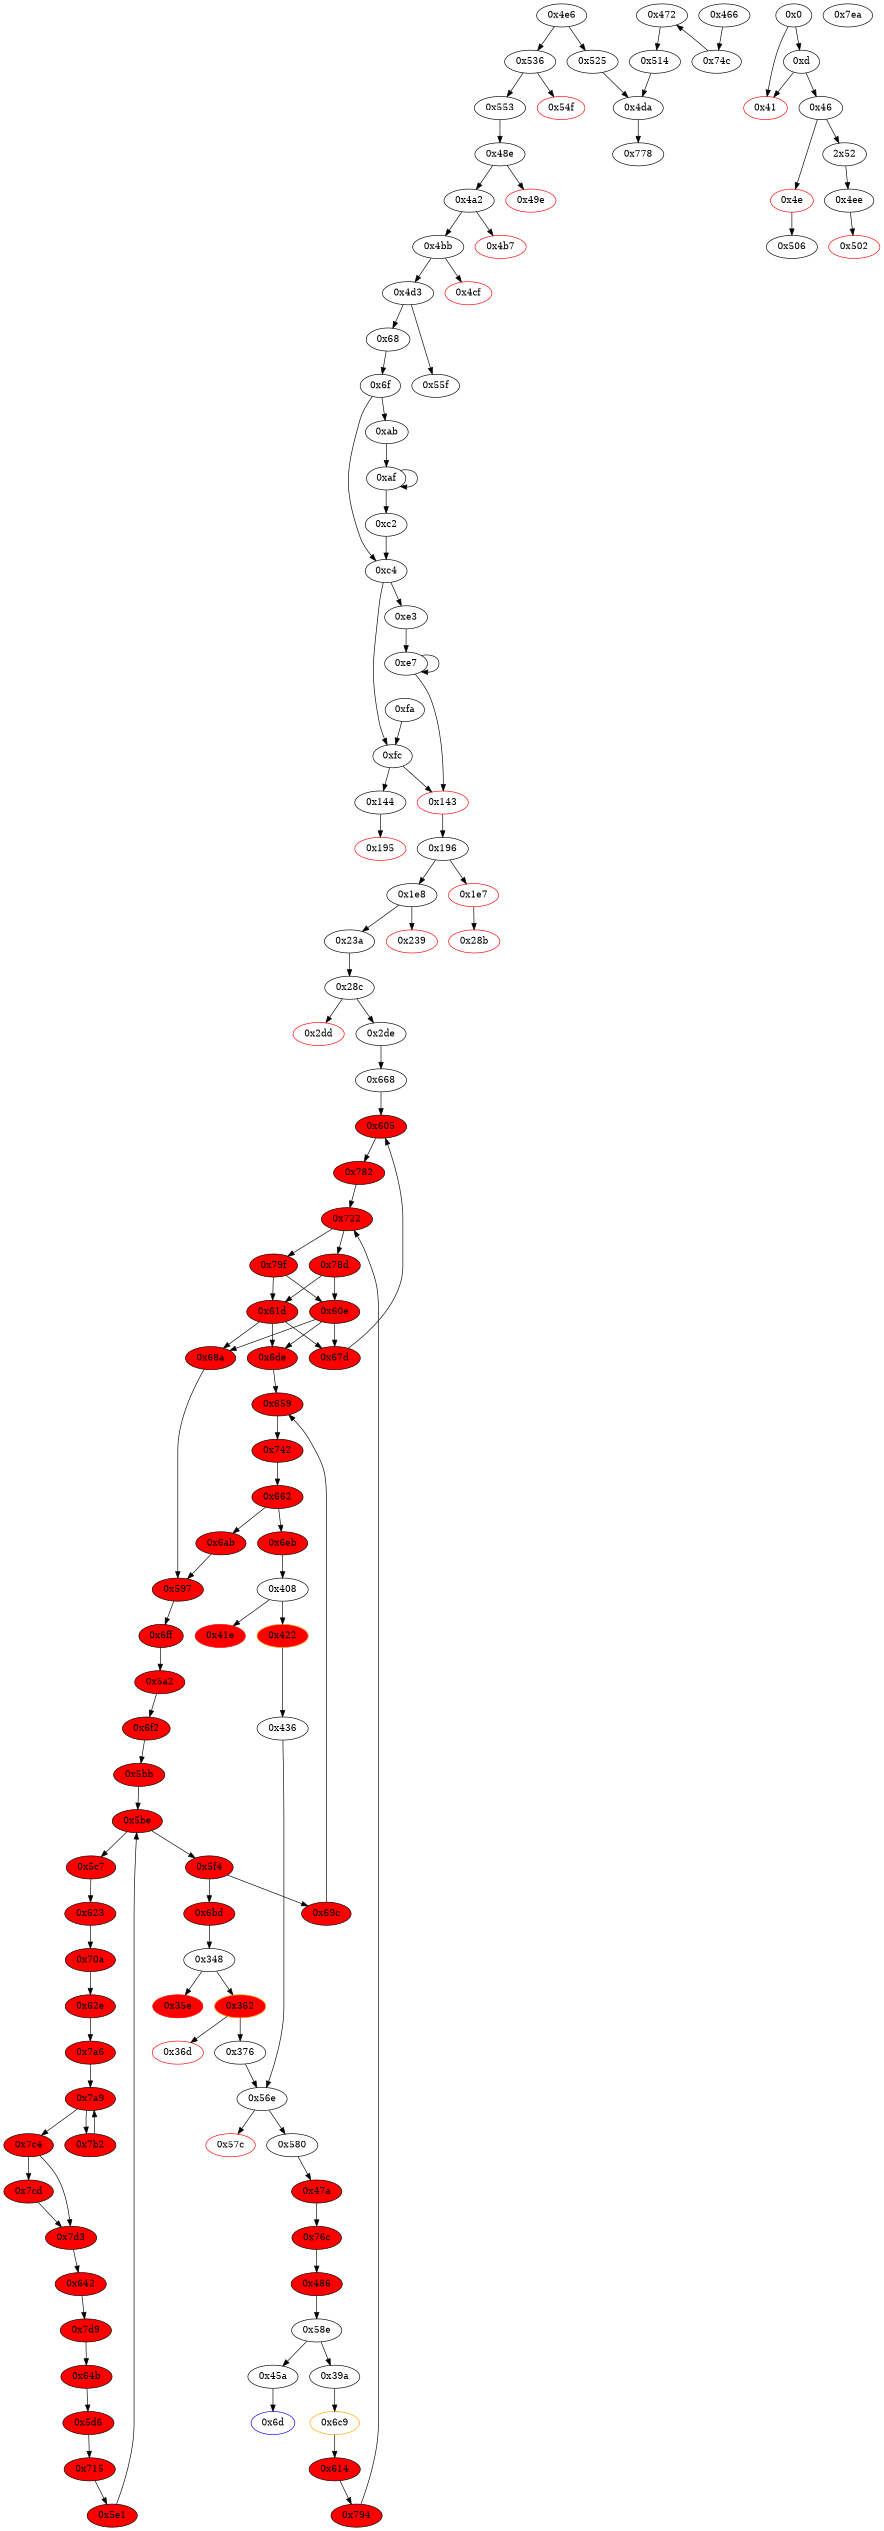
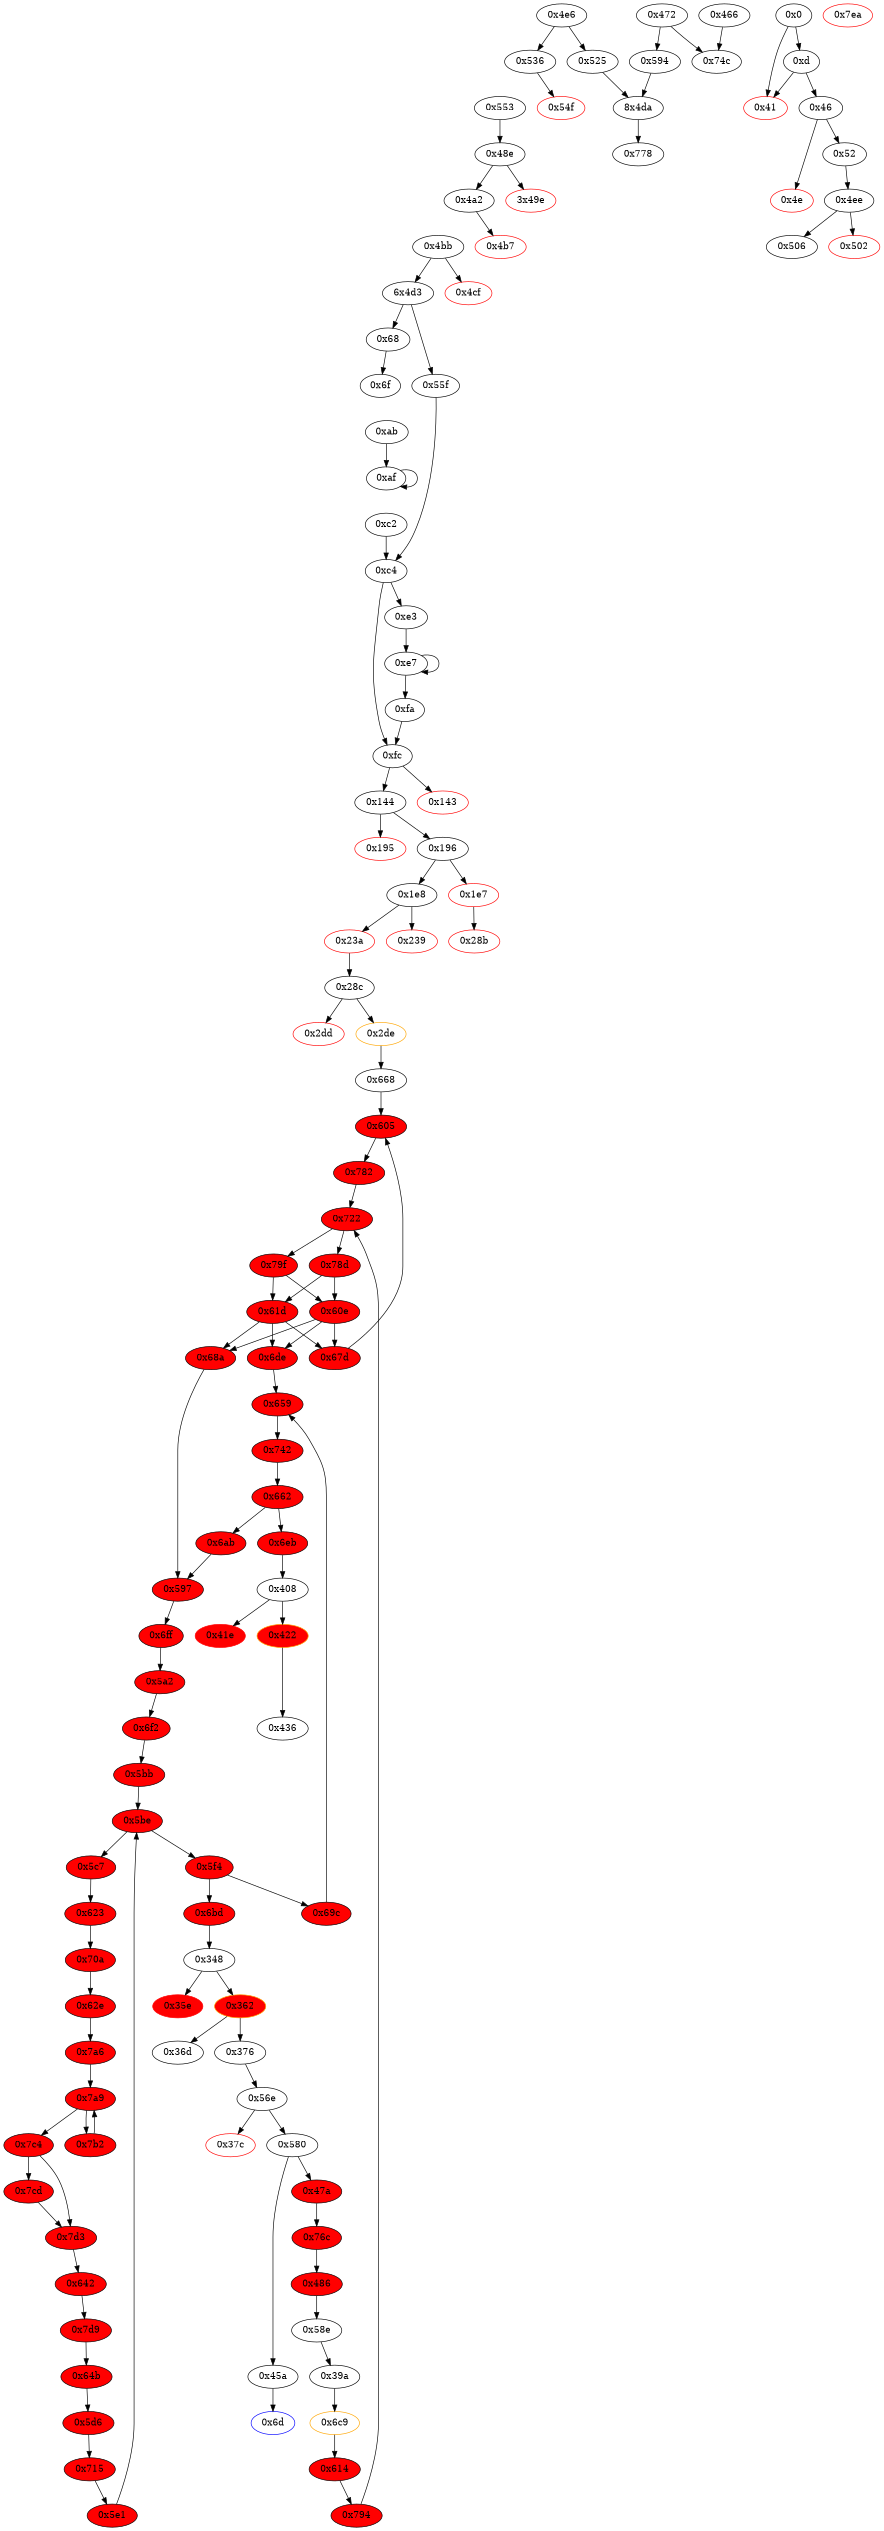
(848, 15) -> (848, 15)
(695, 40) -> (684, 38)
(655, 62) -> (655, 62)
(517, 82) -> none
(638, 108) -> (638, 108)
(845, 154) -> (845, 154)
(531, 201) -> (531, 201)
(455, 221) -> none
(792, 221) -> (823, 222)
(408, 293) -> (408, 293)
(383, 406) -> none
(349, 476) -> (430, 479)
(386, 498) -> none
(438, 727) -> (406, 684)
(443, 823) -> (409, 824)
(350, 941) -> (350, 941)
(381, 1034) -> (381, 1034)
(284, 1912) -> none
(178, 2053) -> (178, 2053)
(231, 2145) -> (231, 2145)
(297, 2351) -> (273, 2257)
